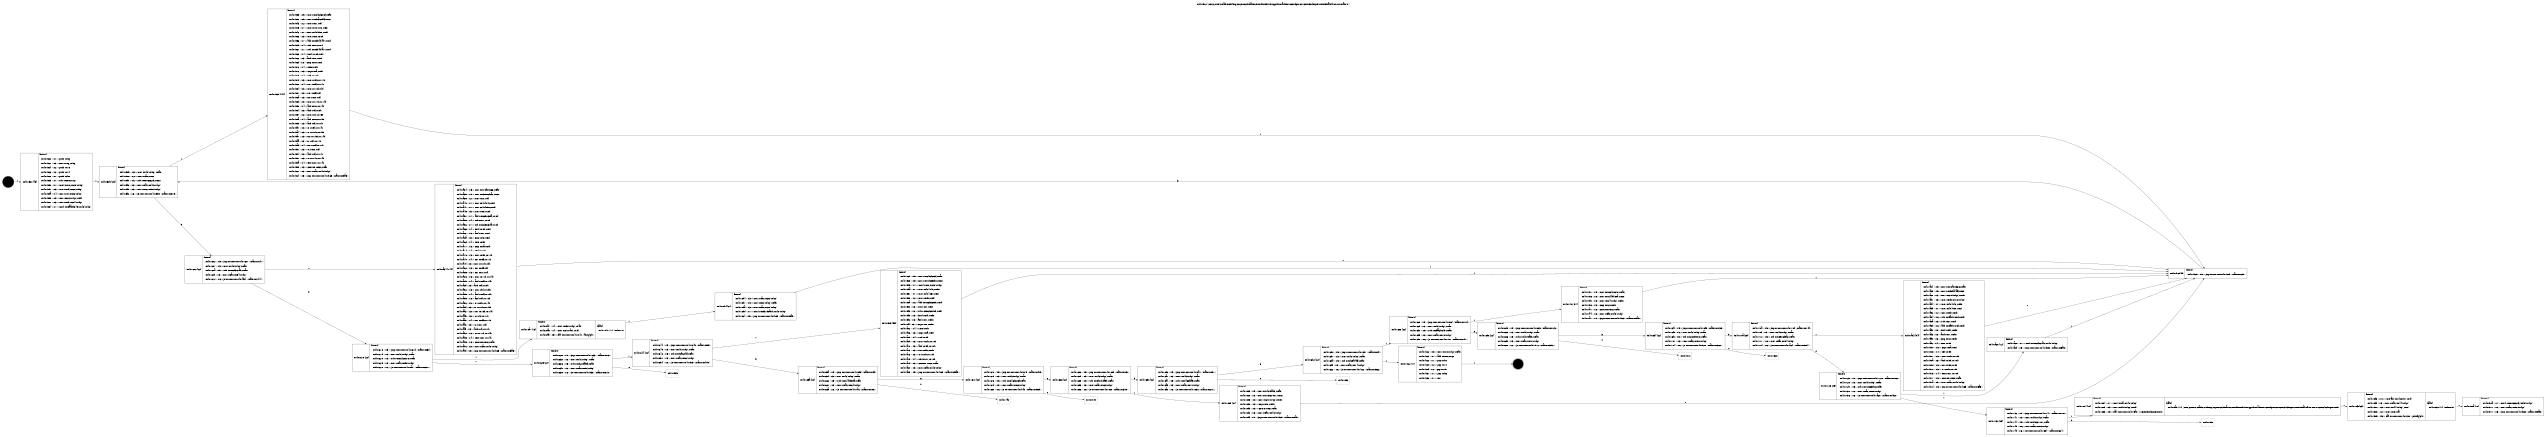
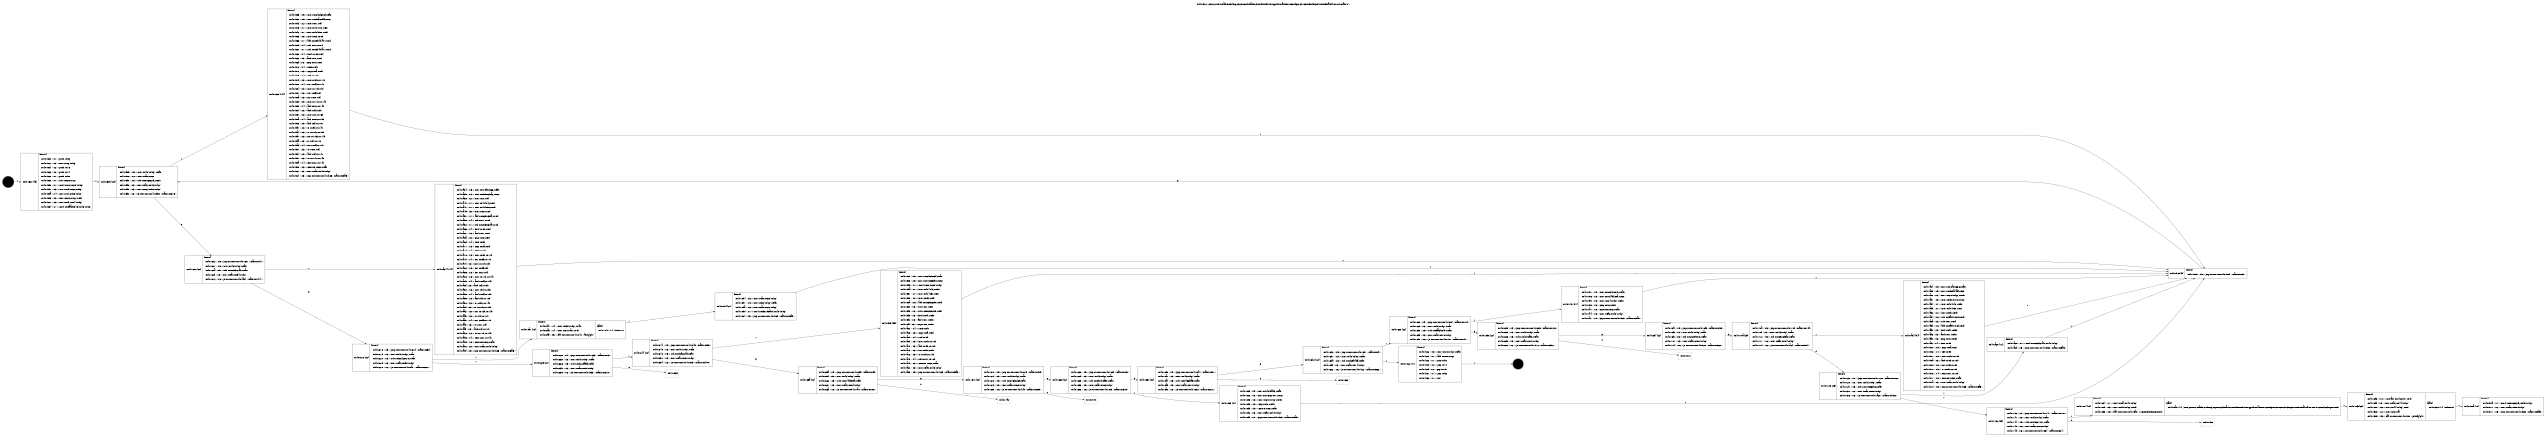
(1772, 356) -> none
